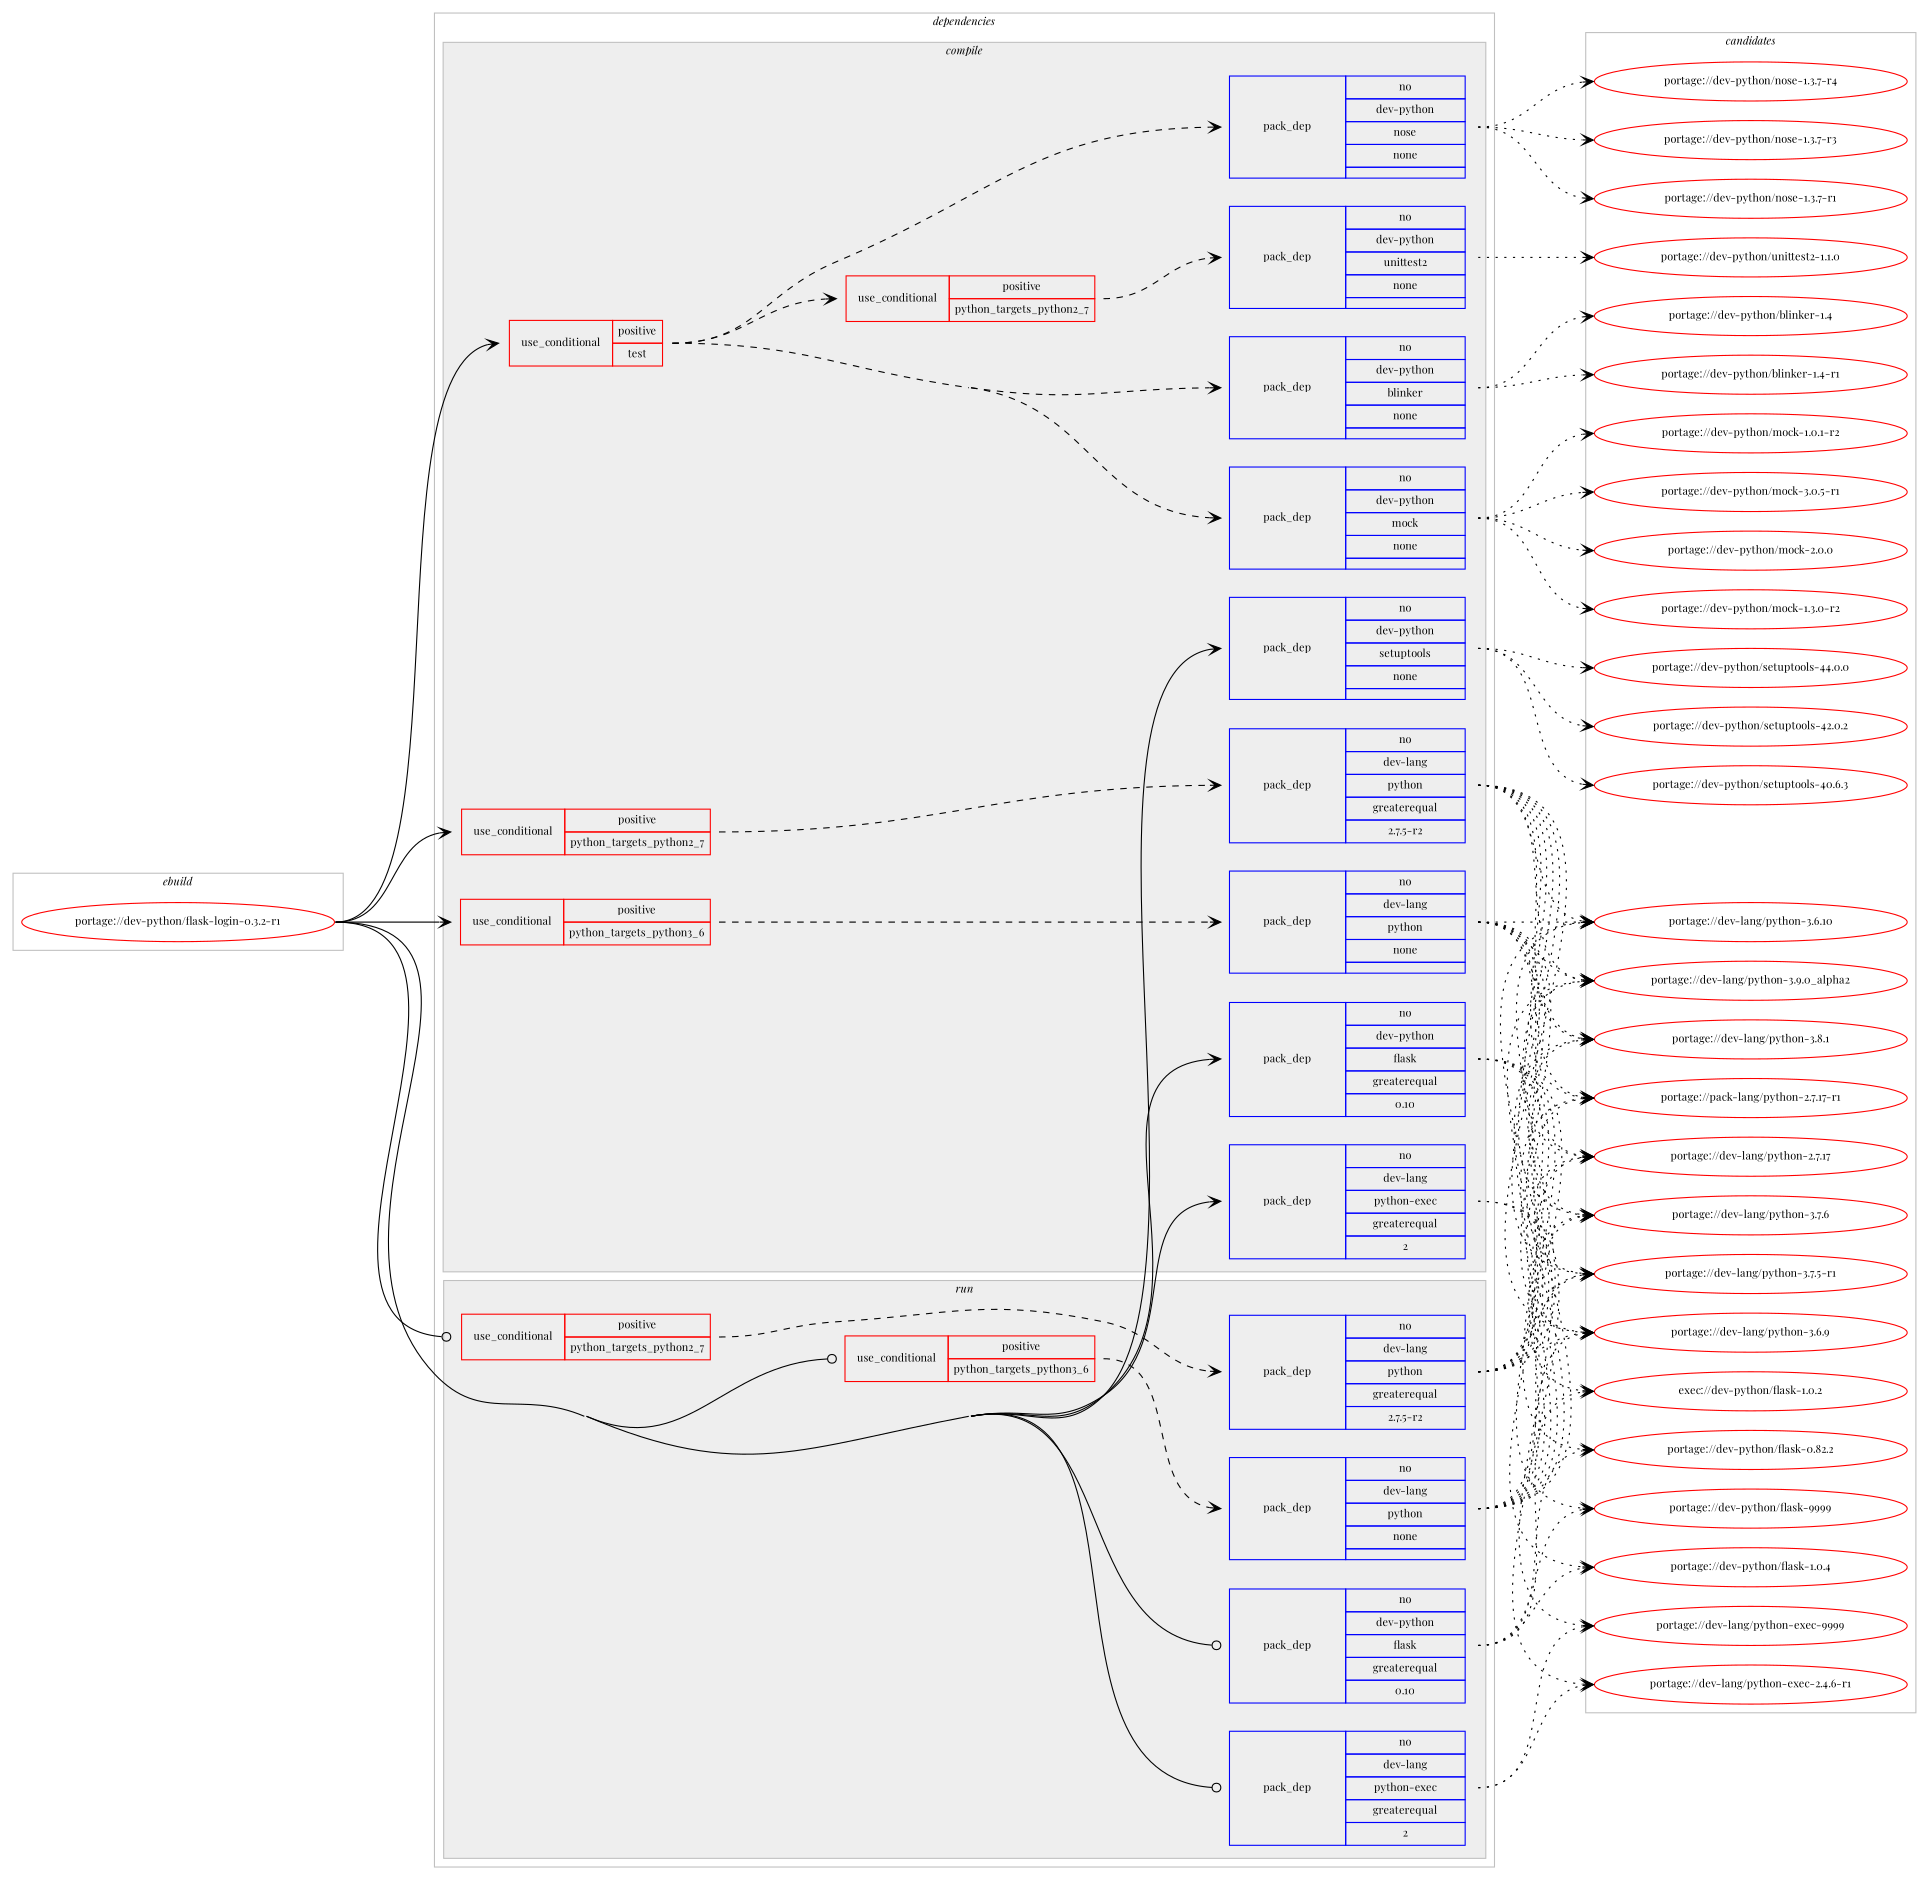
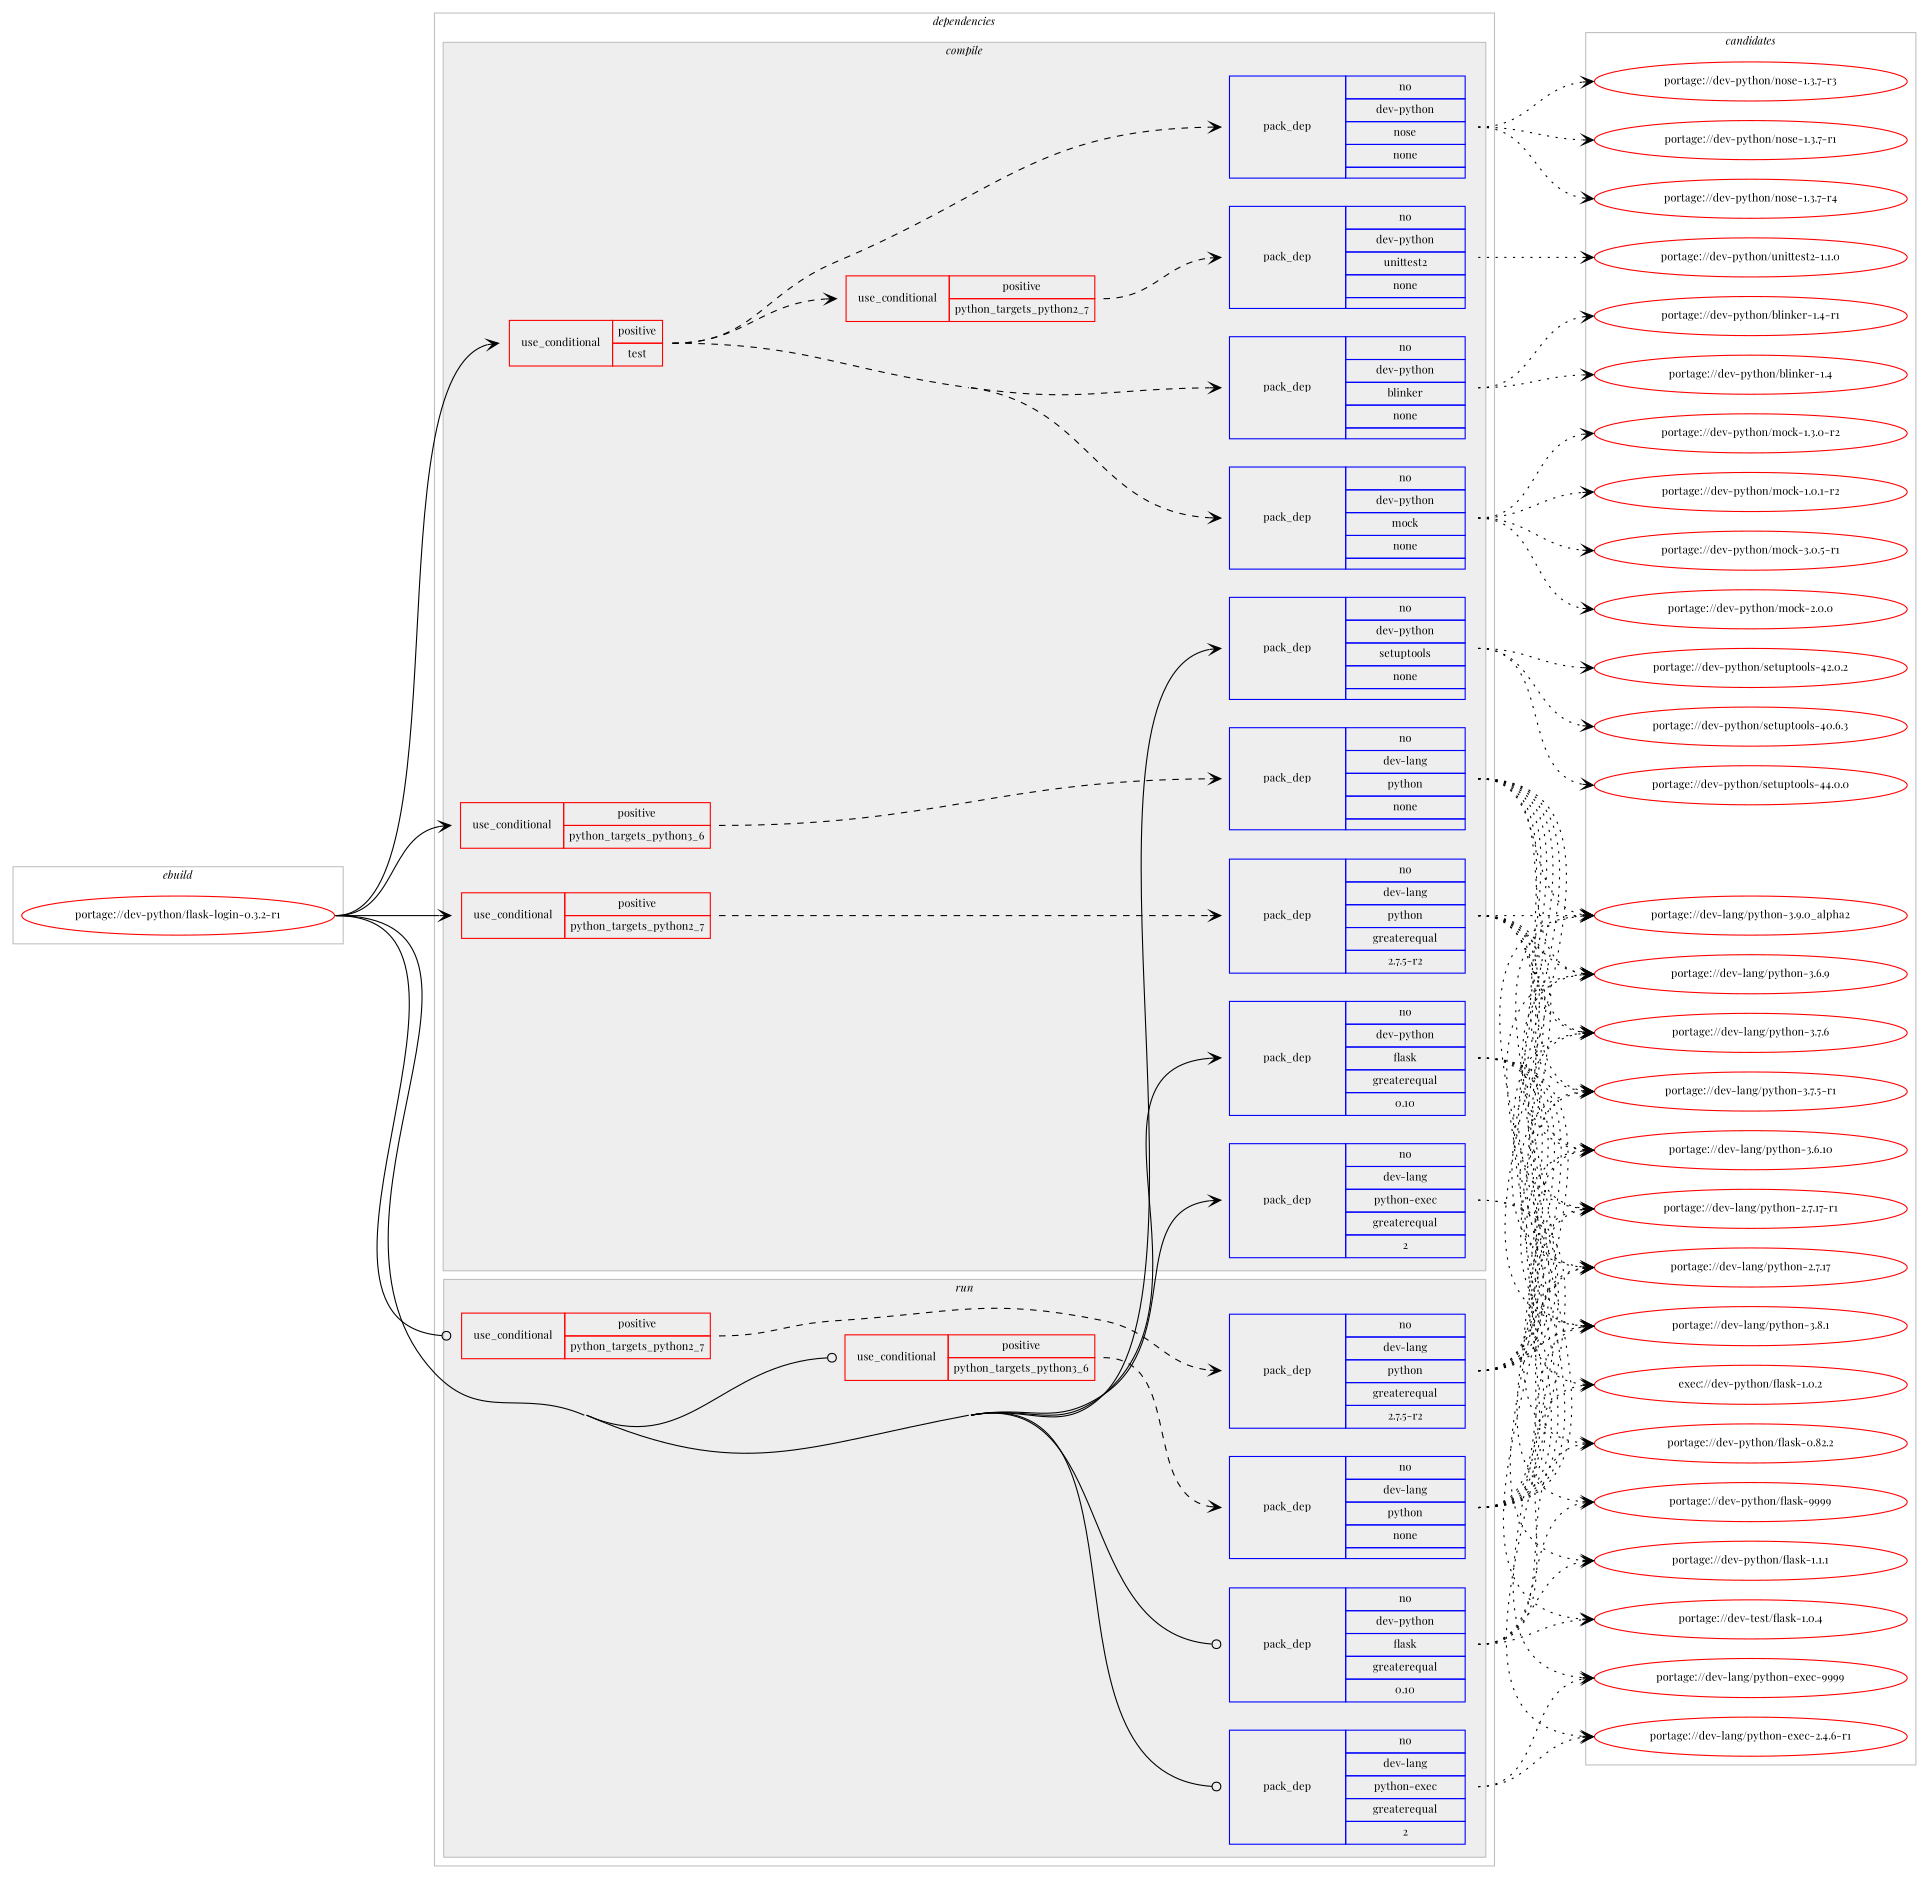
(1751, 1098) -> (1751, 1209)
none -> (1751, 1561)
(1751, 1567) -> (1751, 1619)
